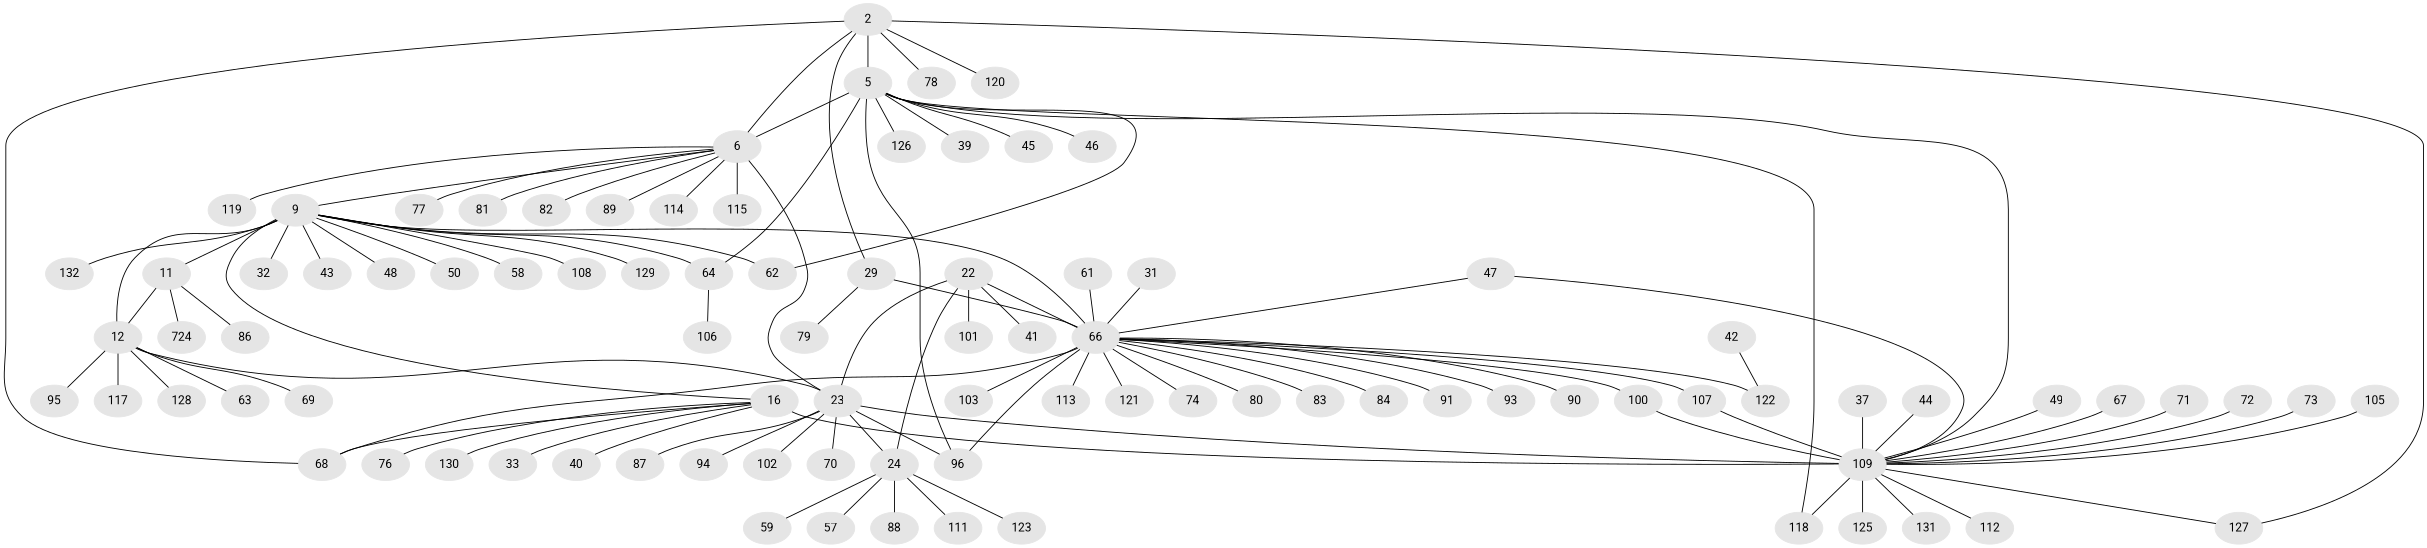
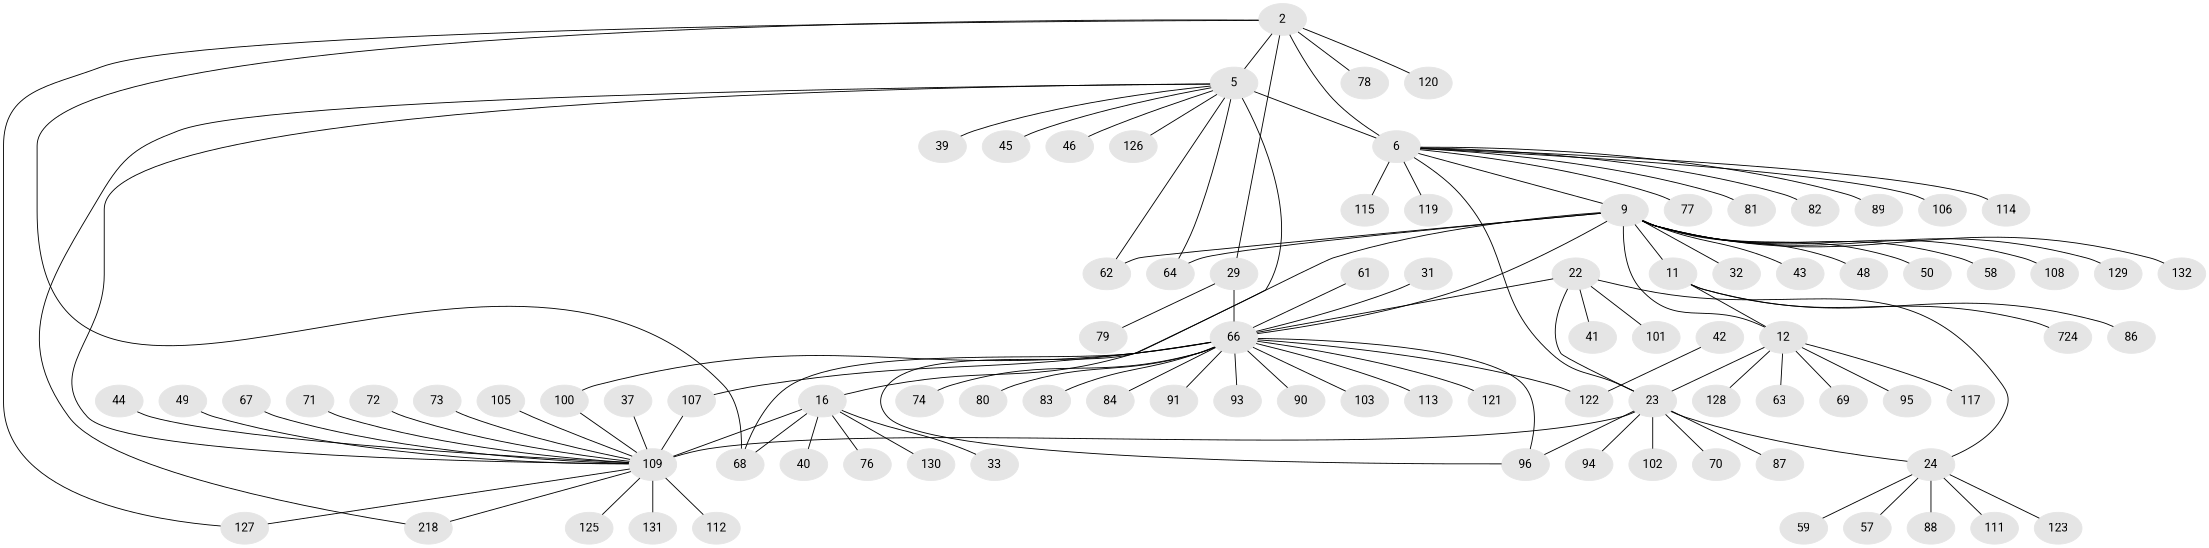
(1491, 274) -> none
(708, 306) -> (1800, 176)
(1799, 528) -> (428, 528)
